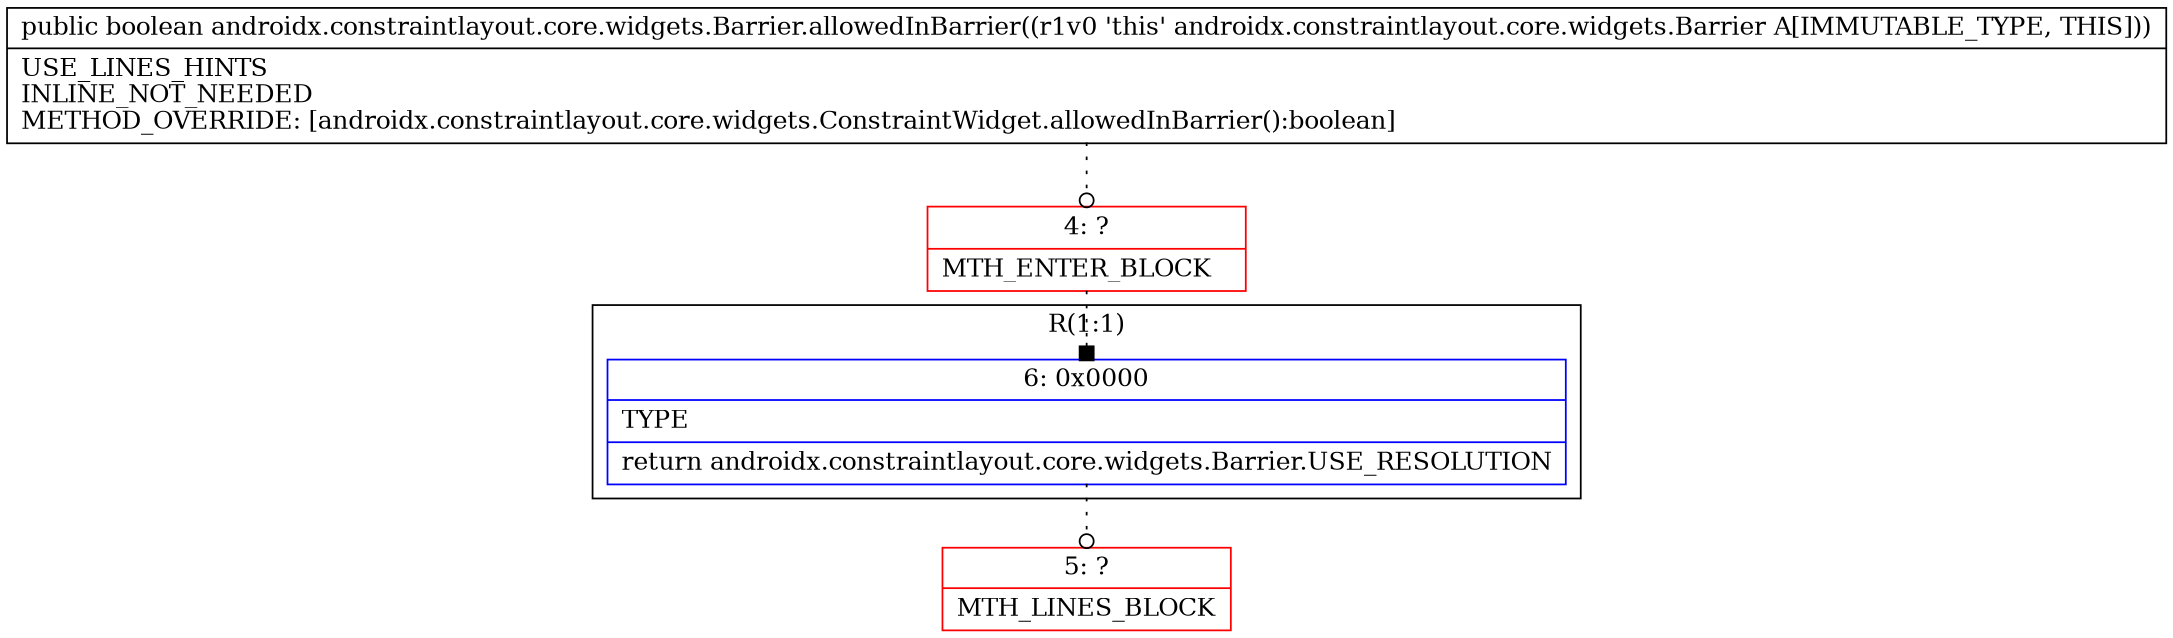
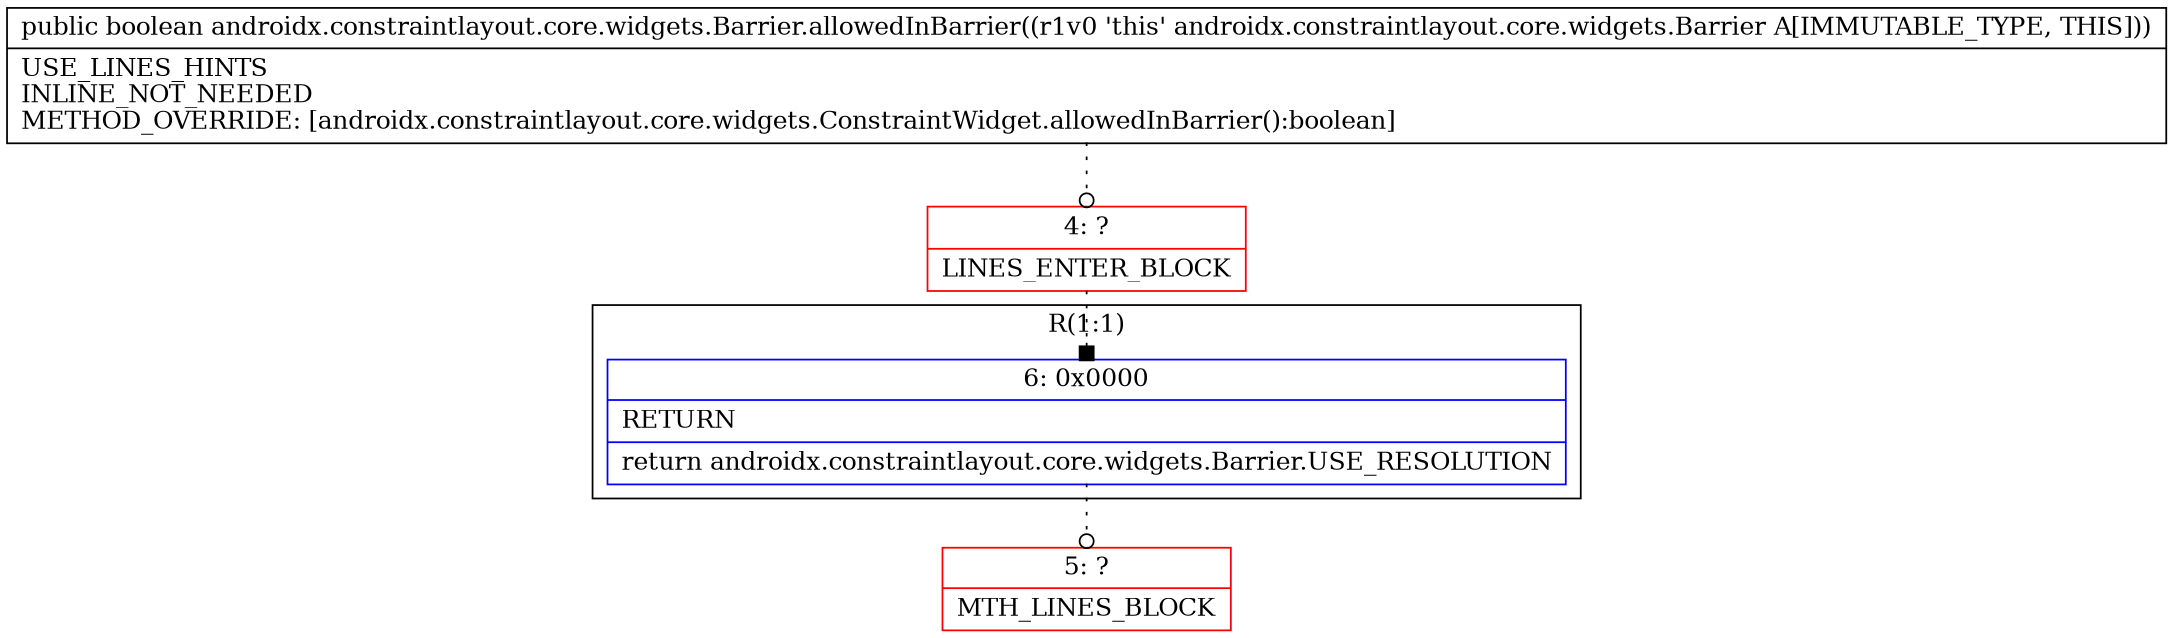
(1077, 269) -> (1087, 269)
(656, 420) -> (679, 420)
